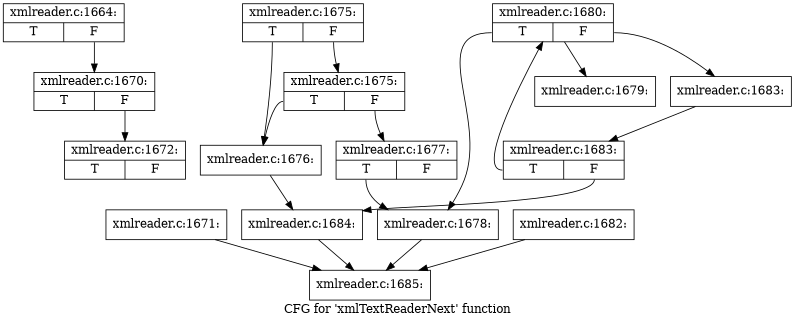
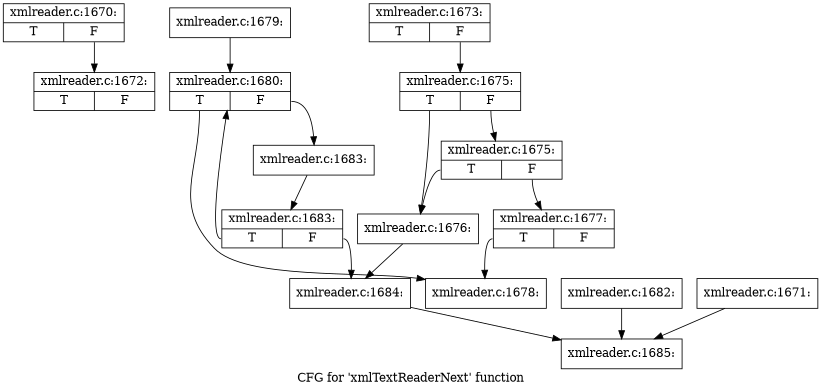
(64, 23) -> none
none -> (430, 23)
(573, 56) -> (230, 51)
(407, 252) -> none
